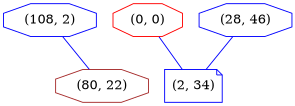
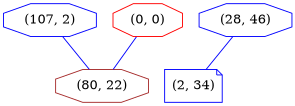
(50, 20) -> (50, 20)
(171, 53) -> (125, 53)
